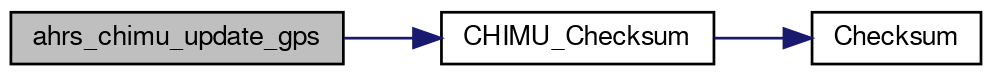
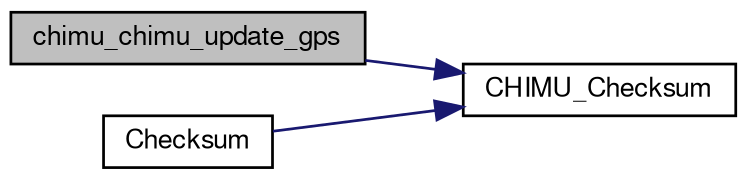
(177, 38) -> (188, 38)
(749, 38) -> (354, 121)
